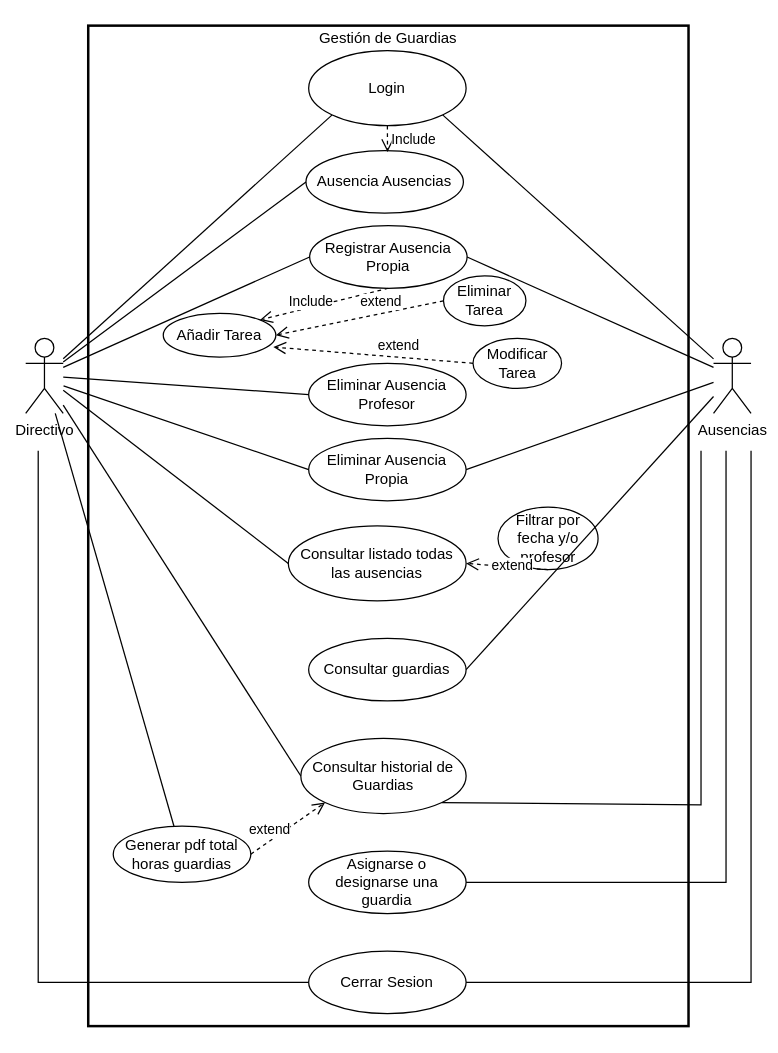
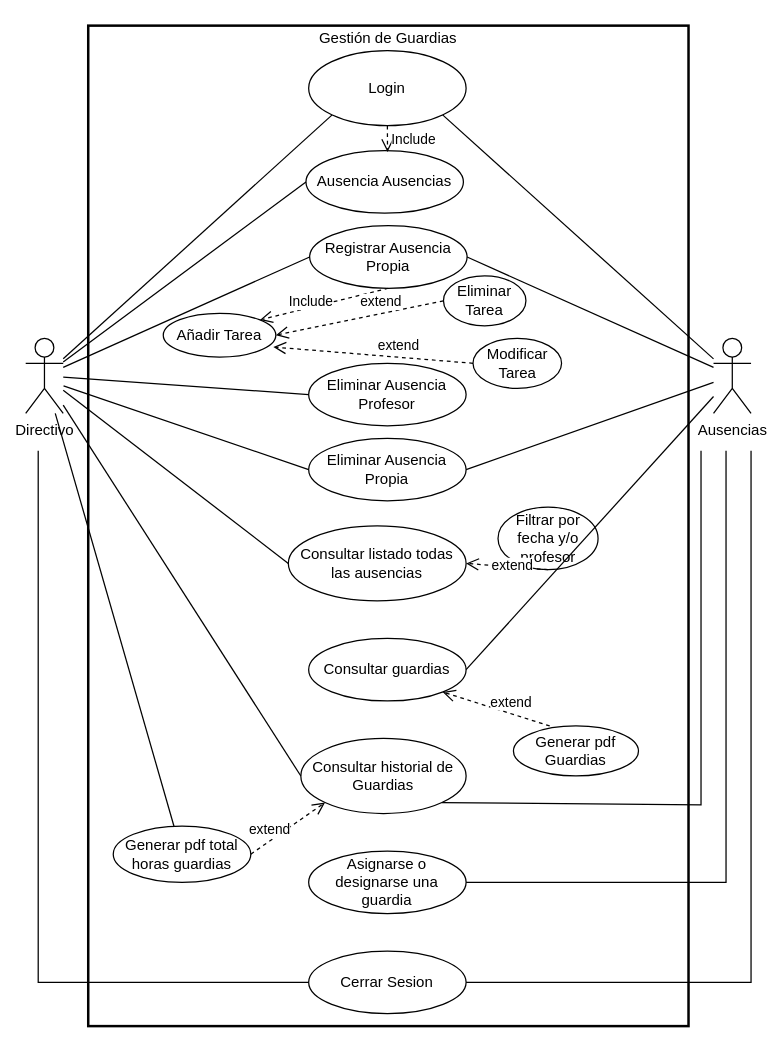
none -> (501, 710)
none -> (576, 751)
